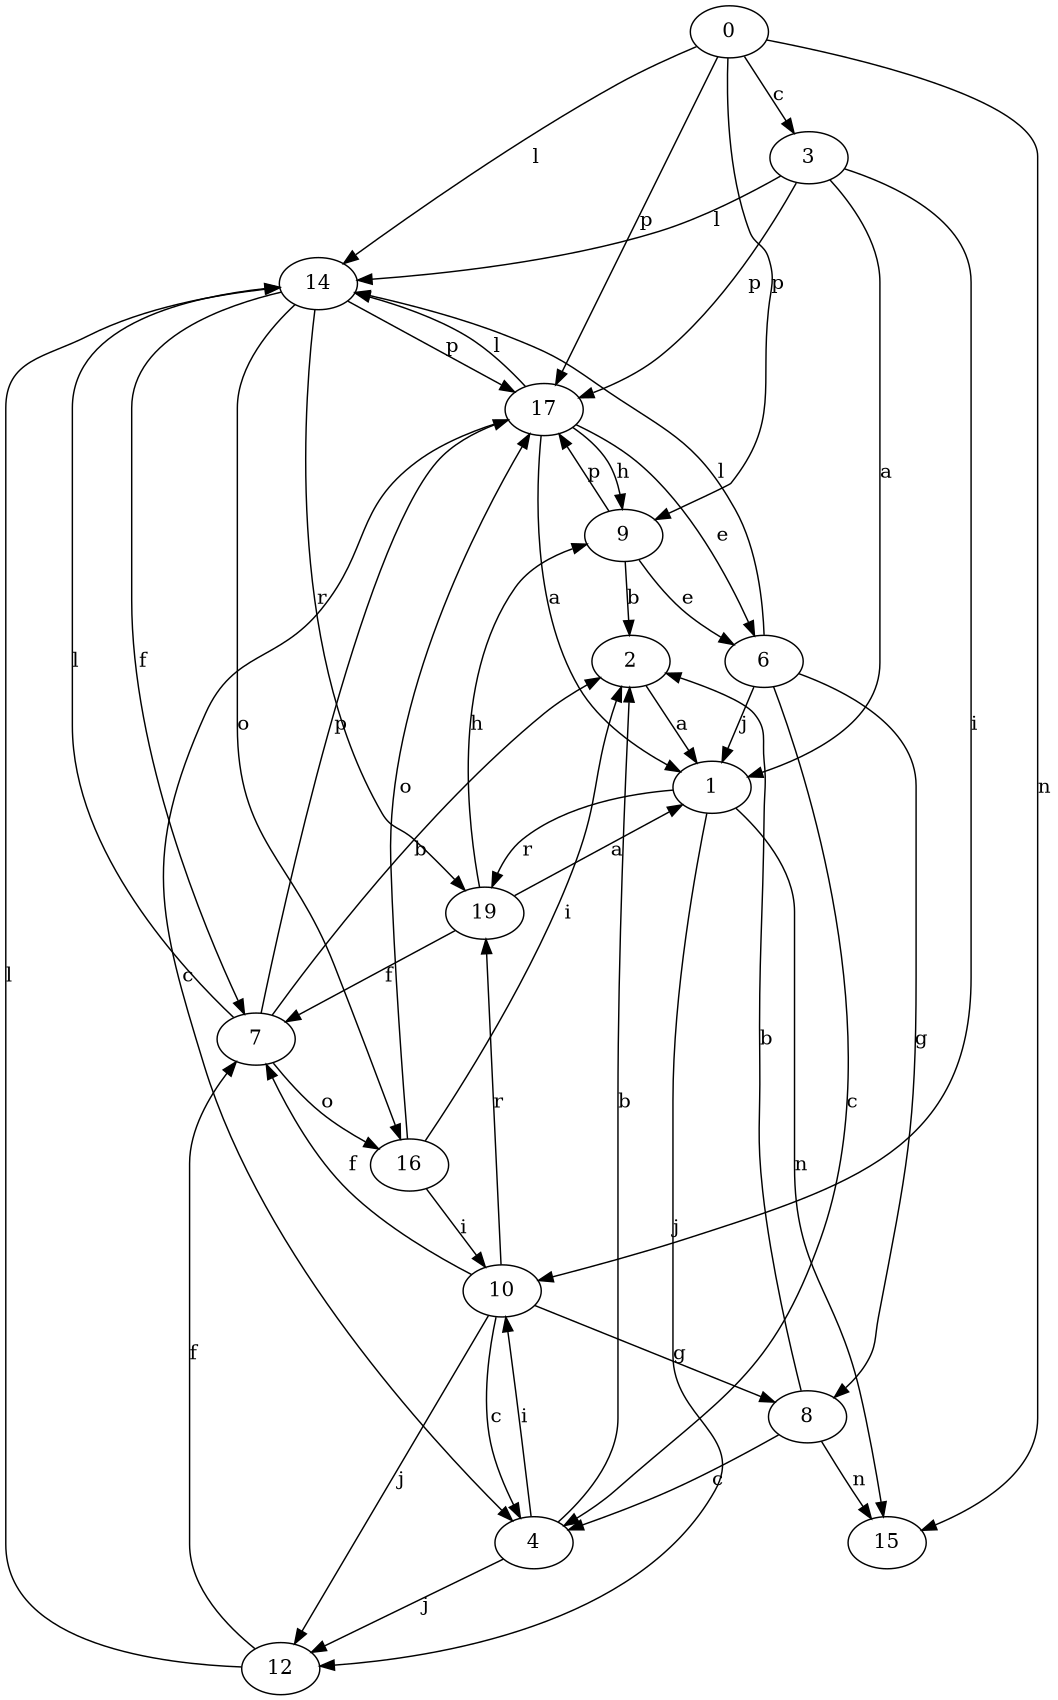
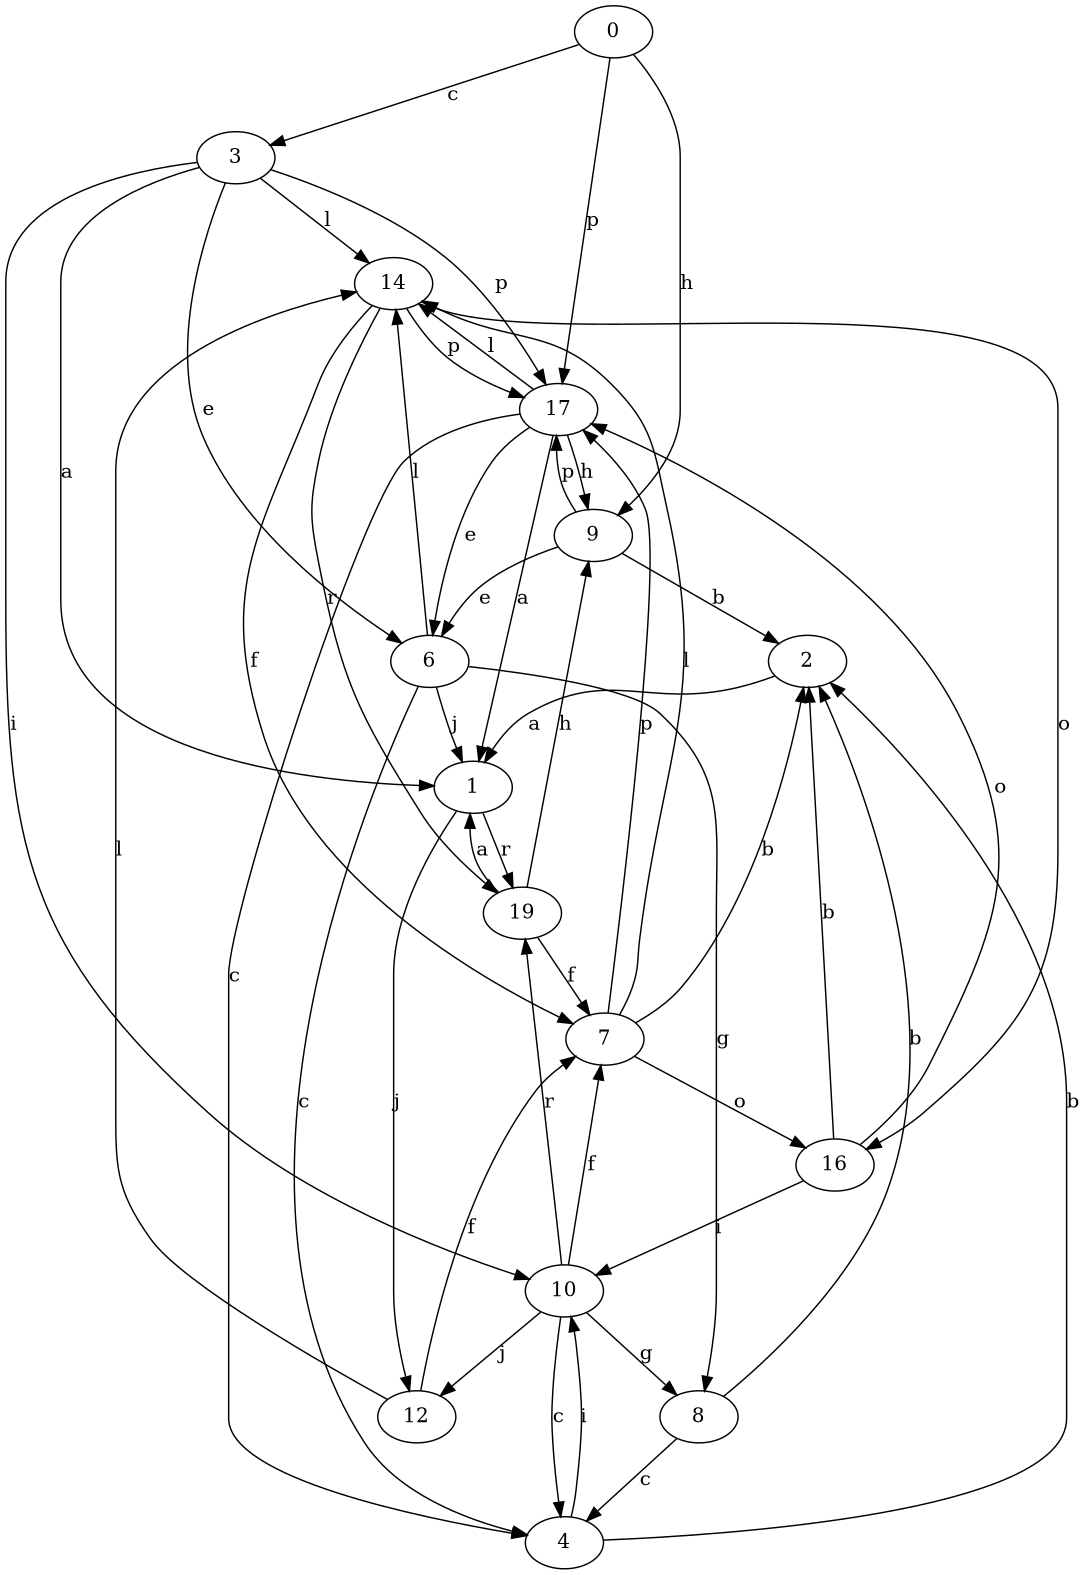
(521, 142) -> none
(779, 284) -> (687, 284)
none -> (206, 443)
(568, 913) -> (829, 913)
(887, 1543) -> none
(414, 1602) -> none
